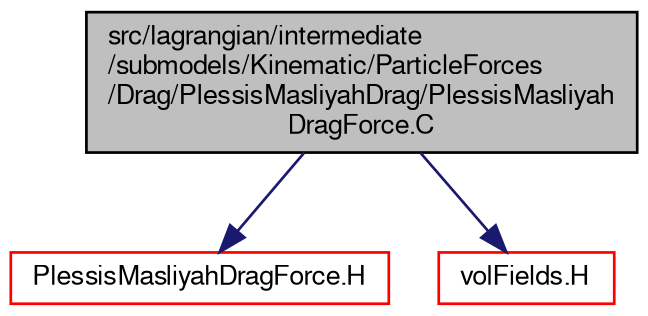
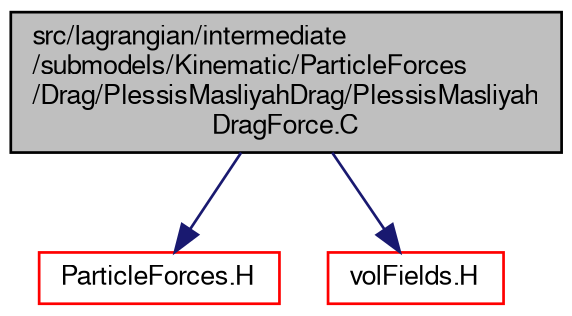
(200, 278) -> (159, 278)
